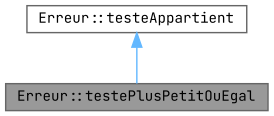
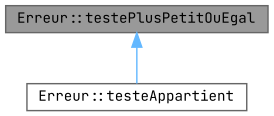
(137, 65) -> (137, 65)
